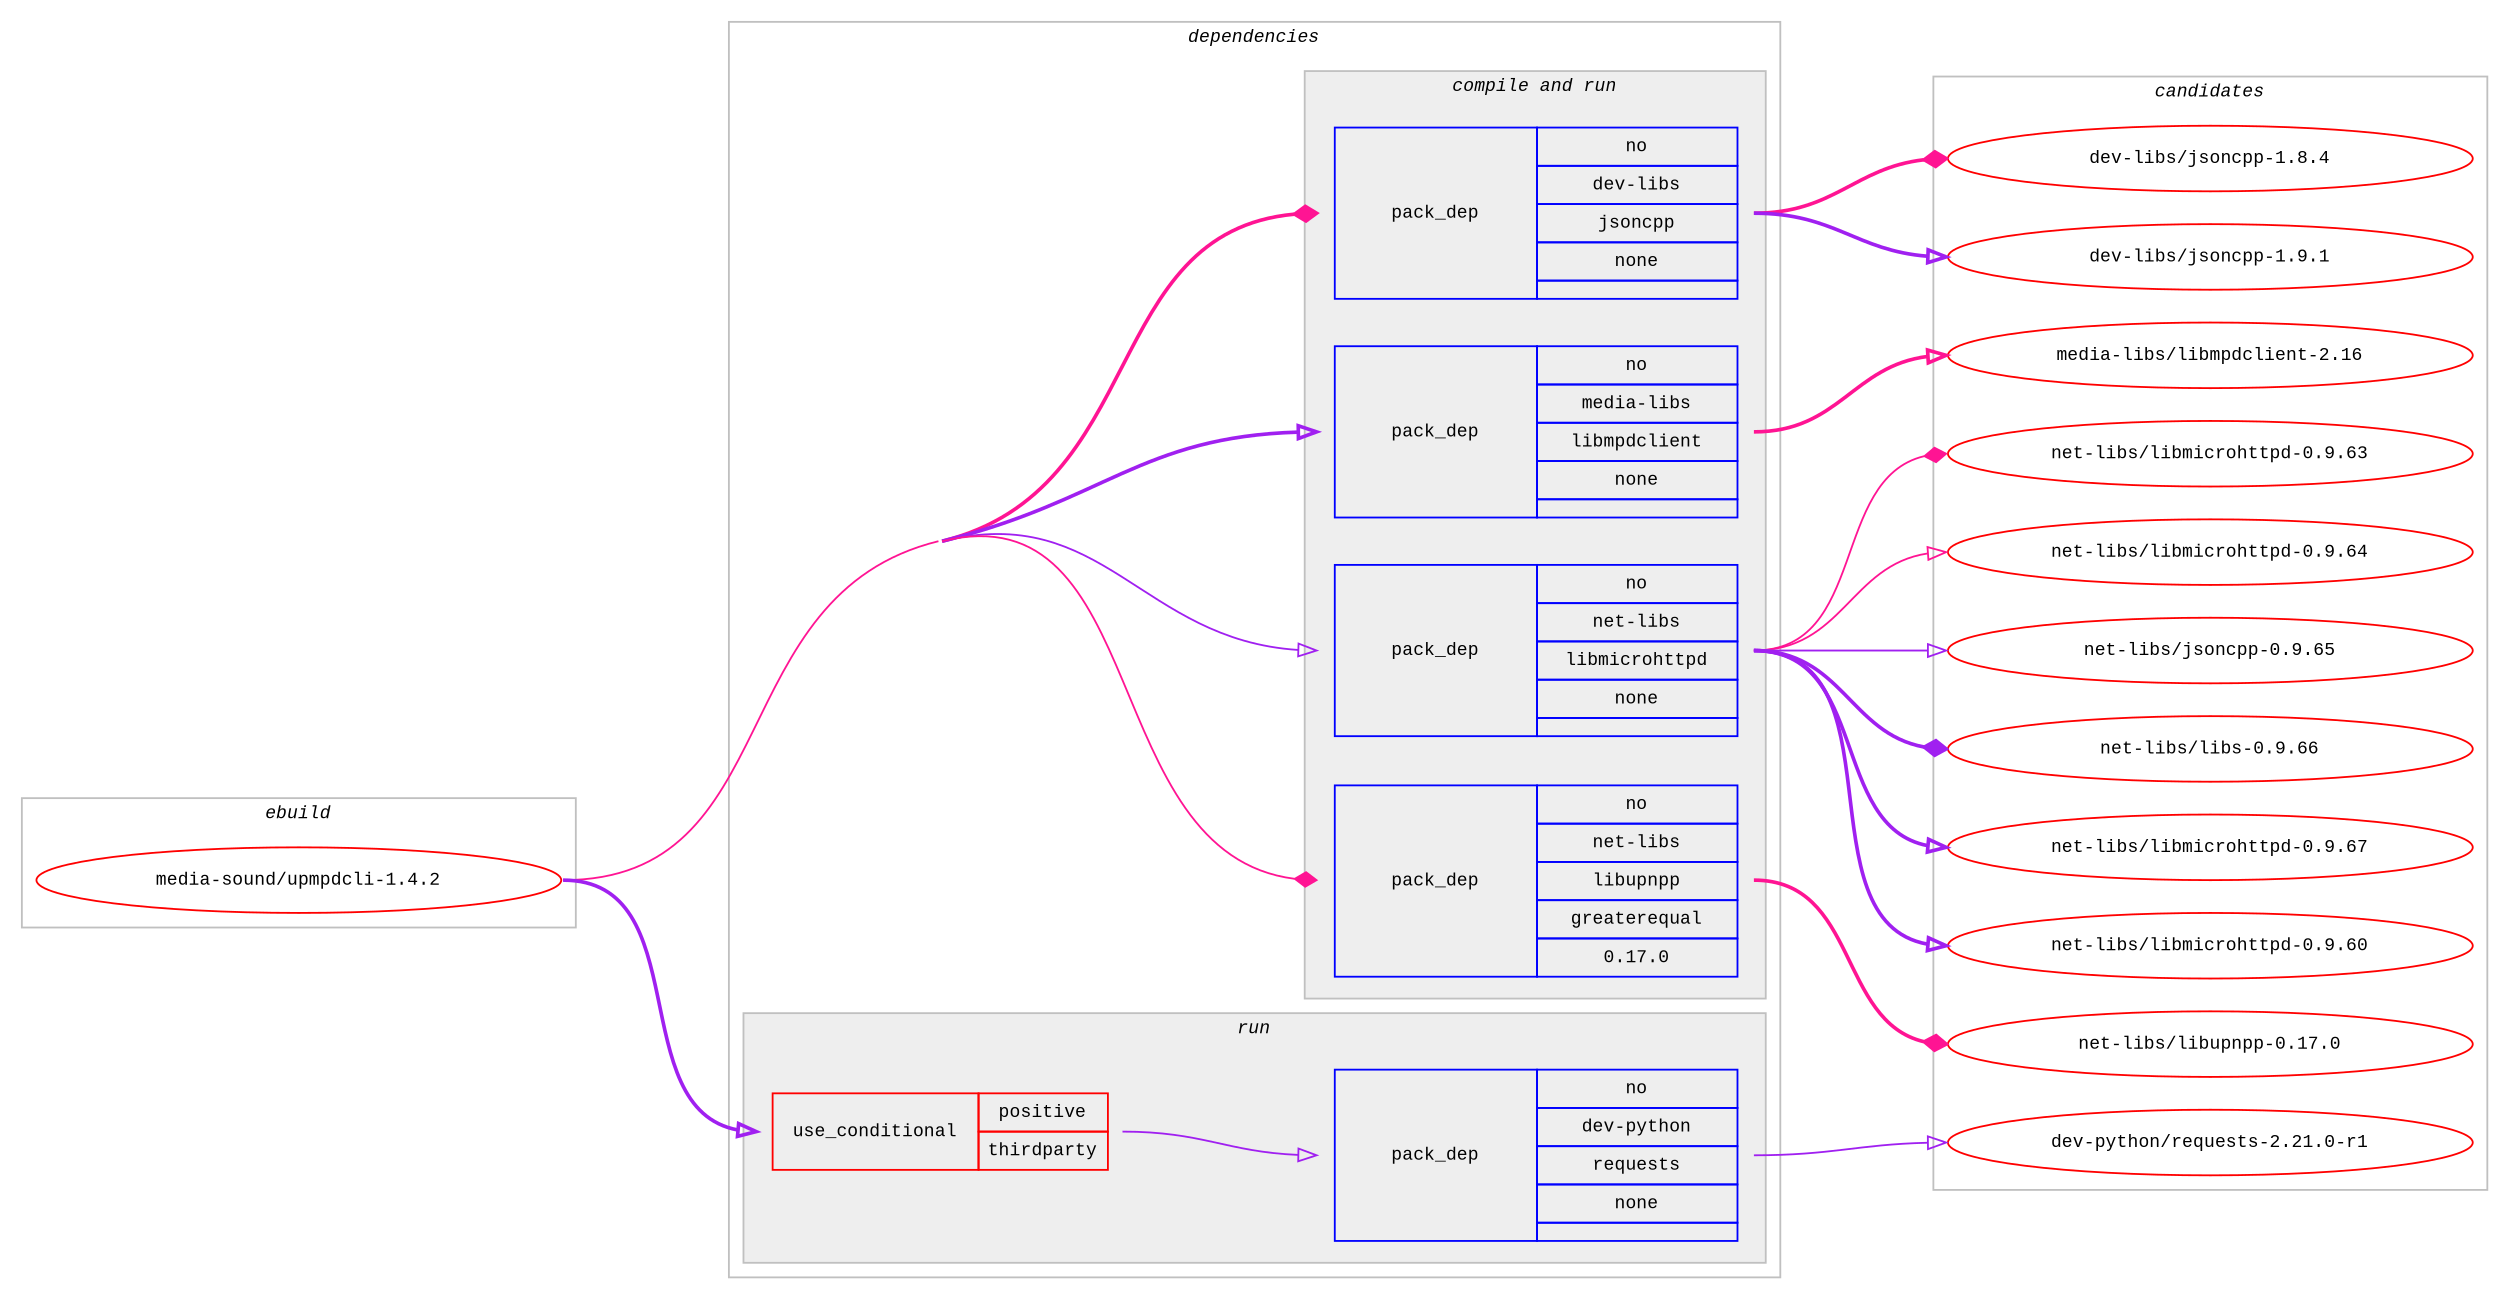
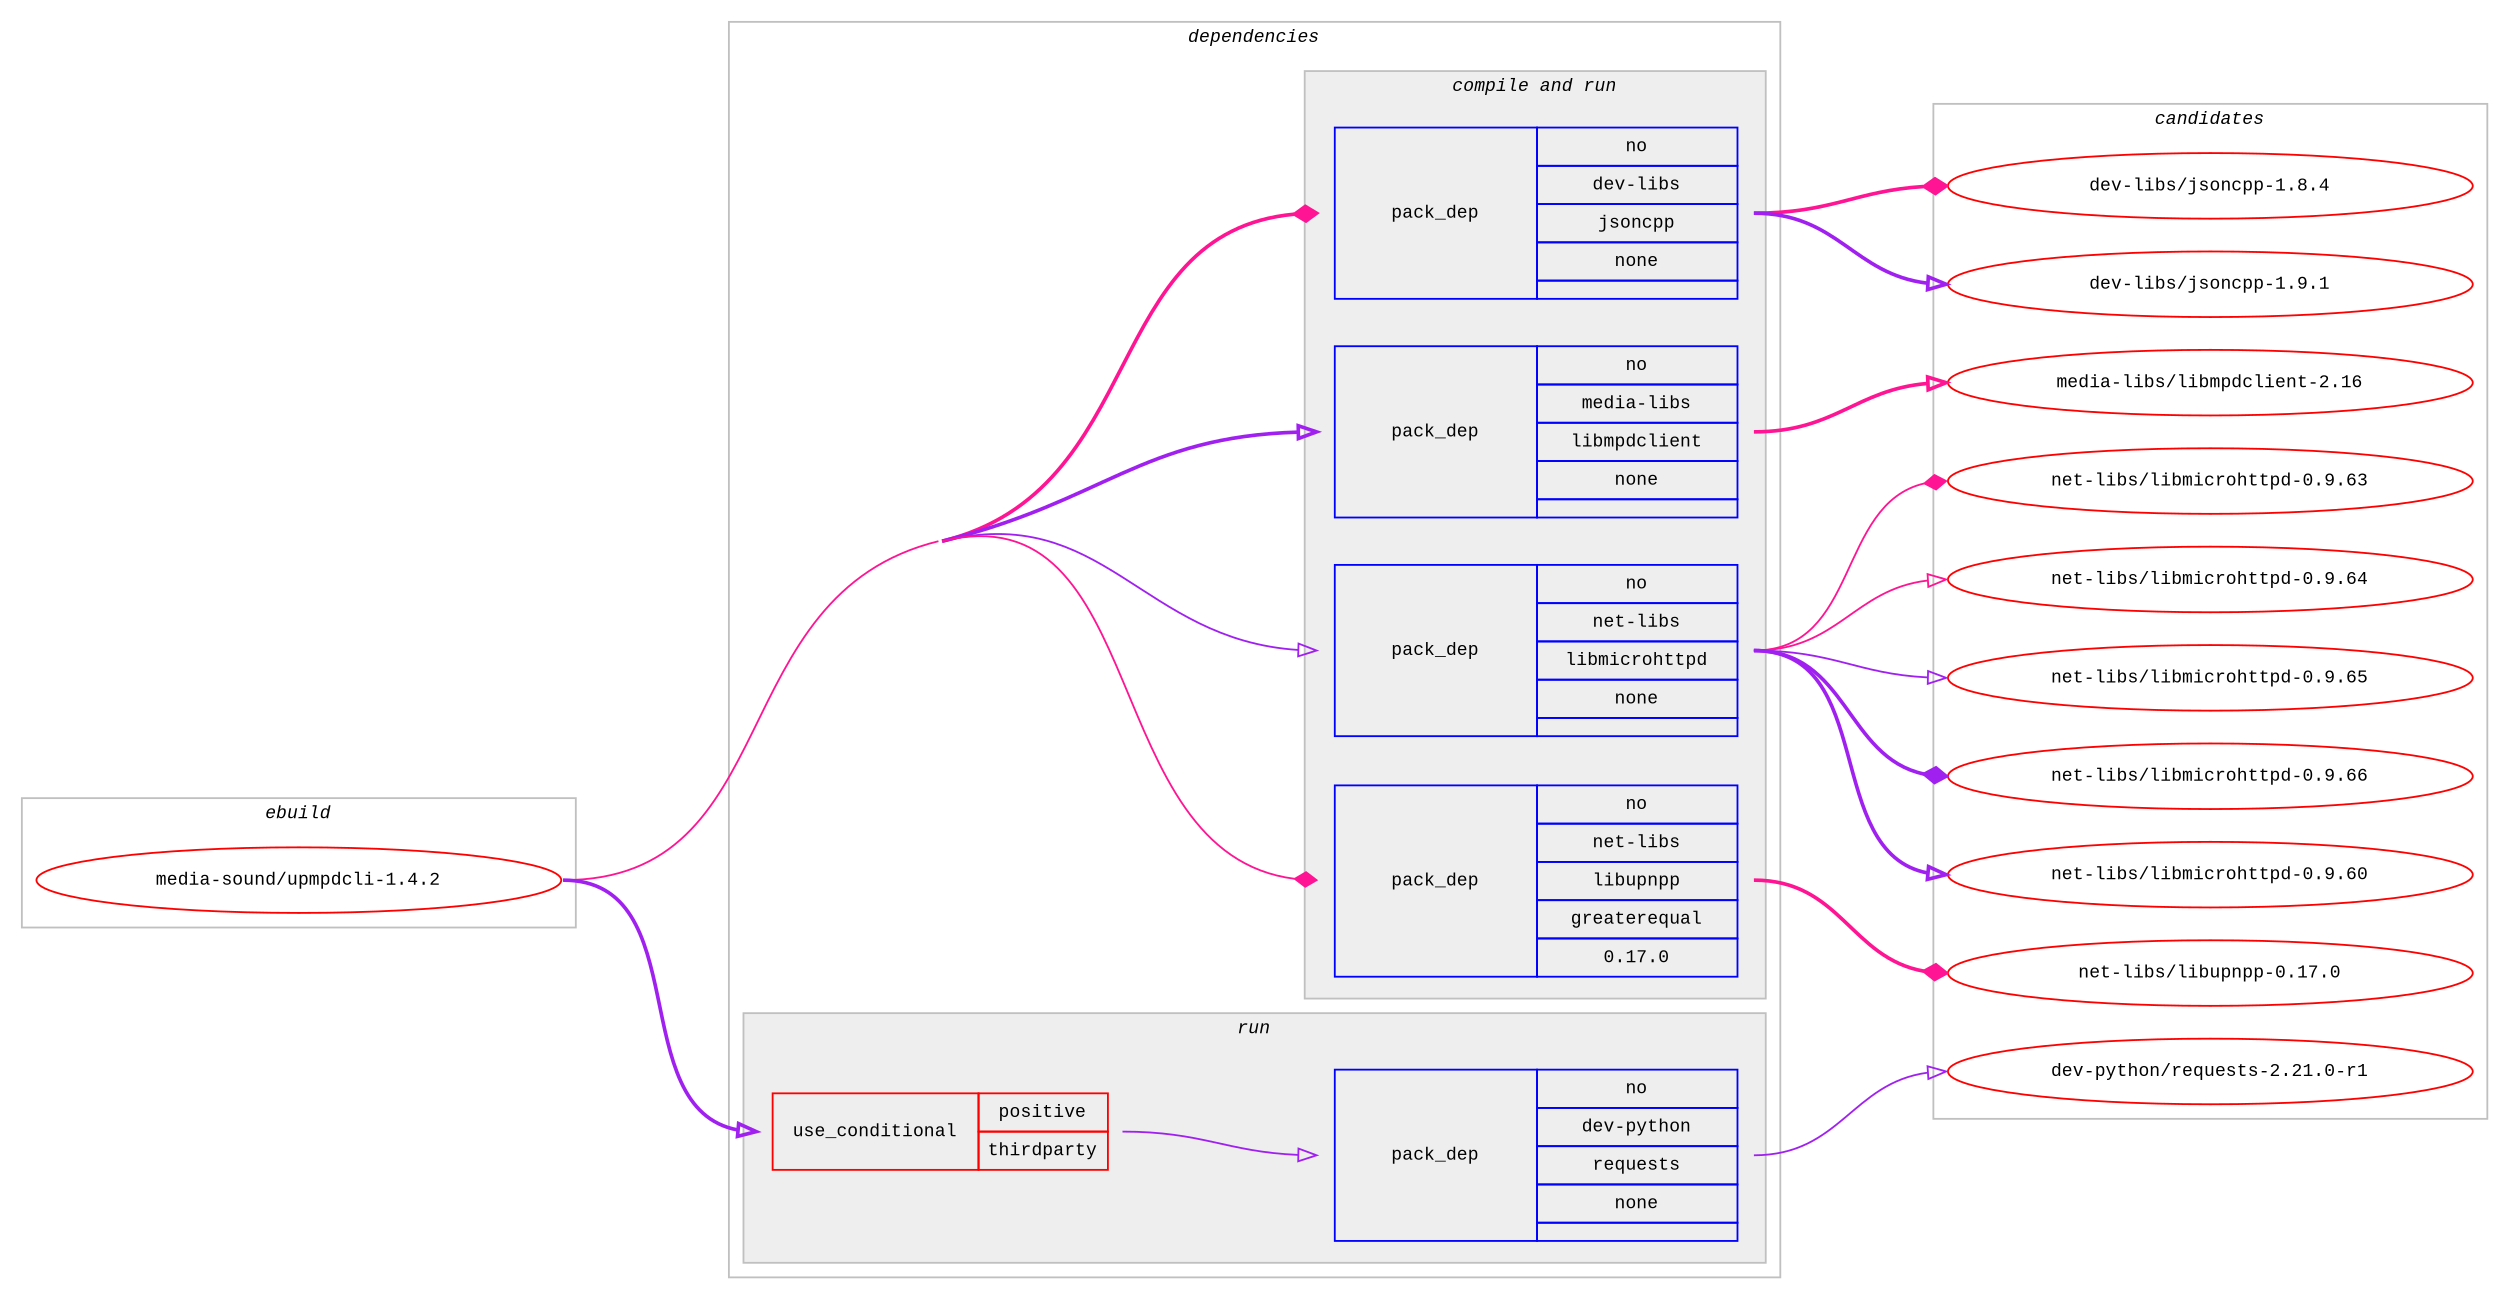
(2210, 651) -> (2210, 678)
(2210, 749) -> (2210, 776)
(2210, 847) -> none
